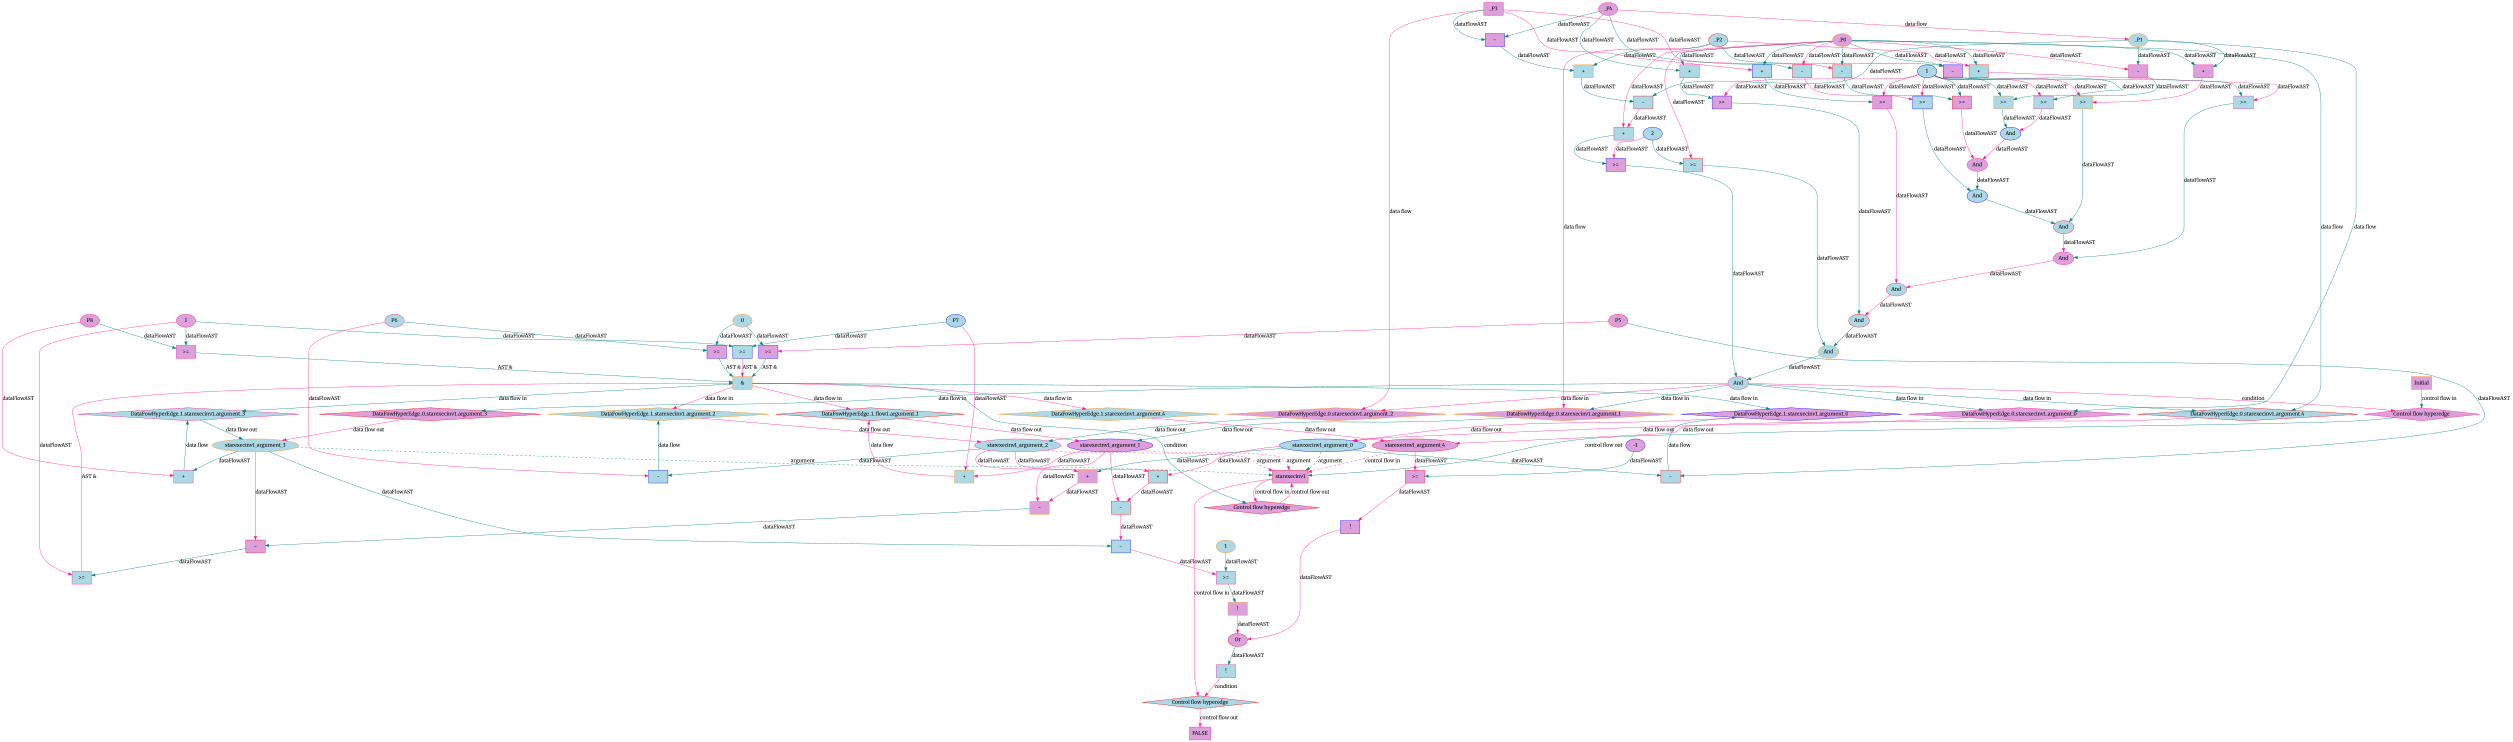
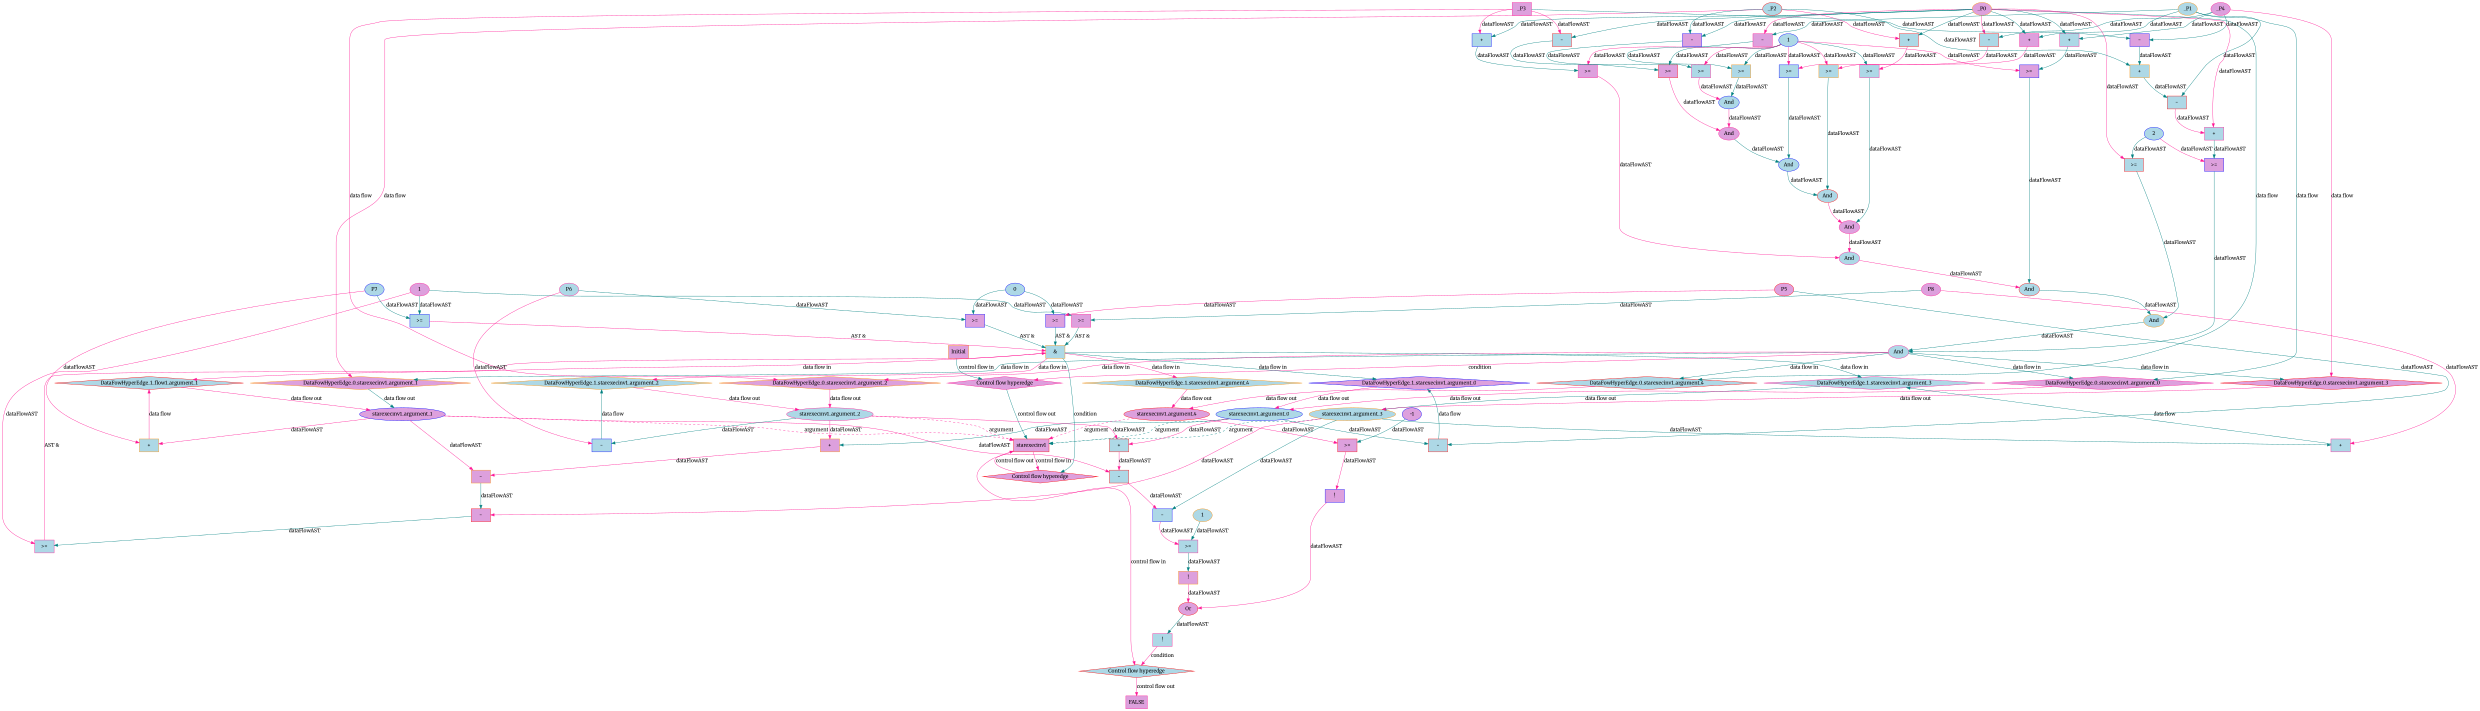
(1871, 24) -> (2331, 152)
(742, 321) -> (1015, 290)
(1167, 426) -> (830, 397)
(1383, 461) -> (1096, 430)
